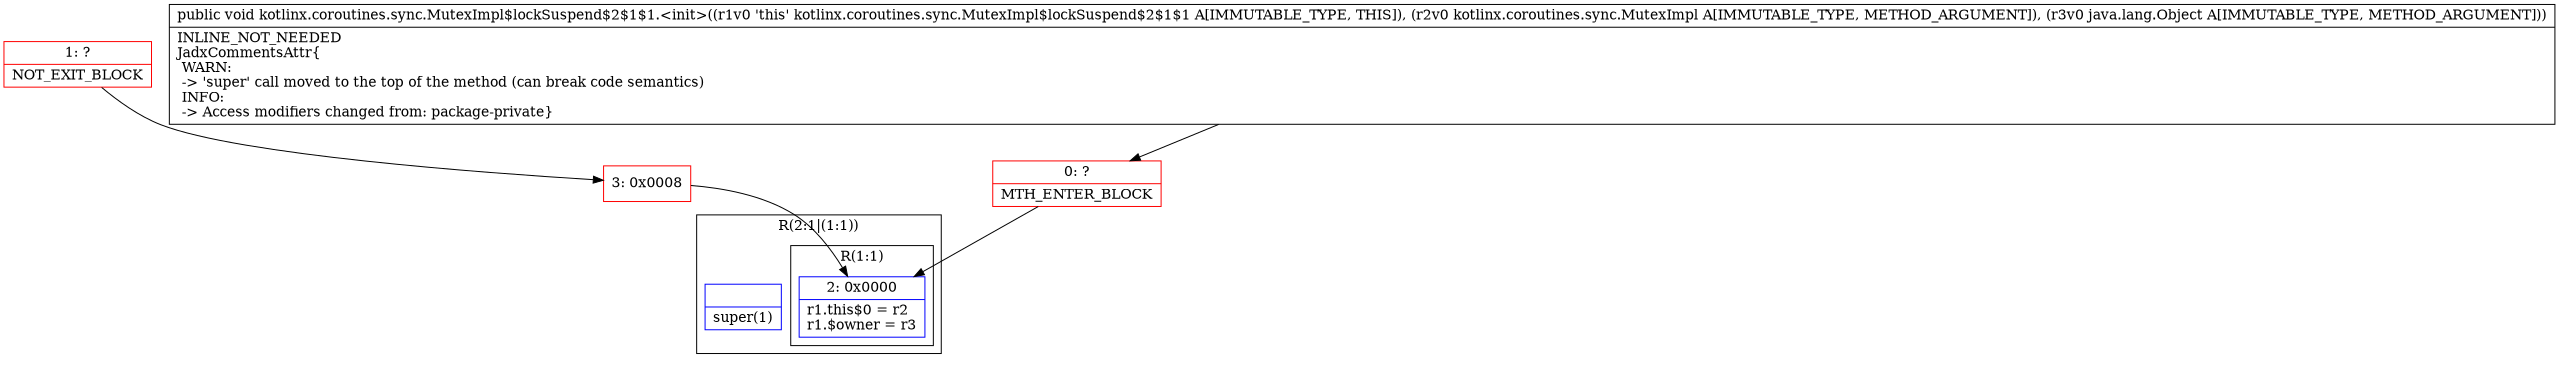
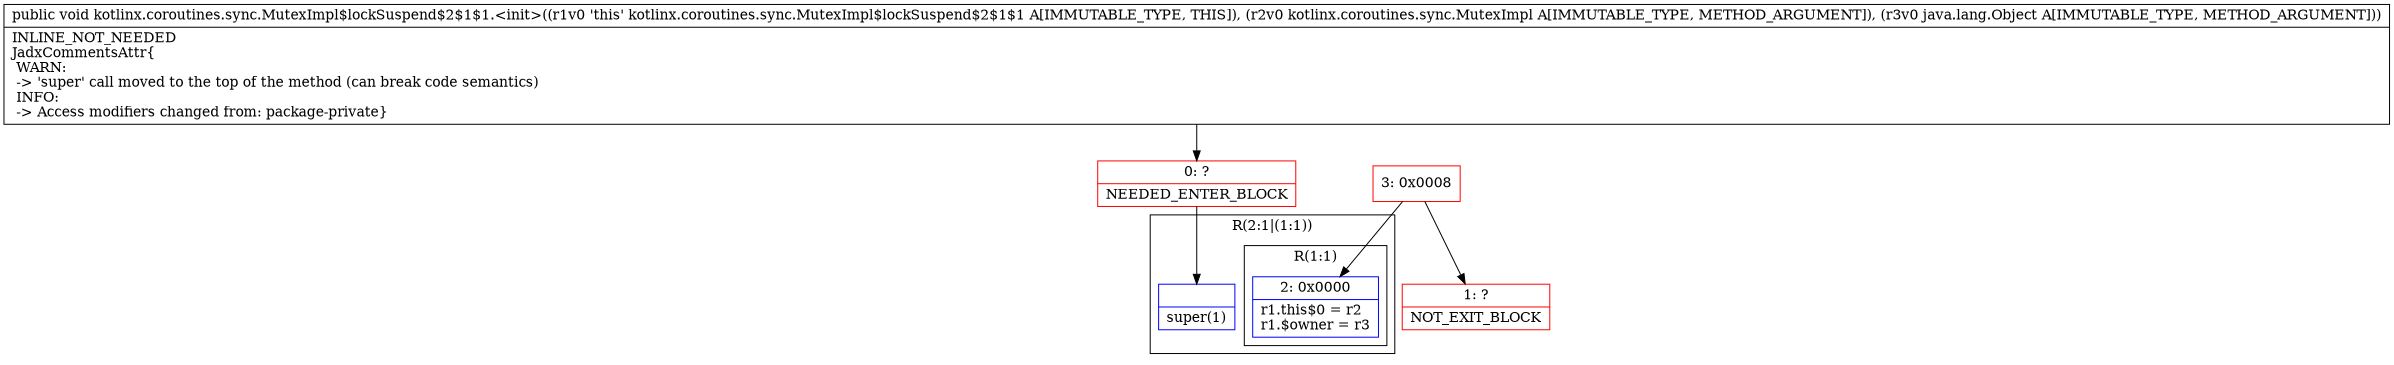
(341, 158) -> (1443, 238)
(1077, 195) -> (1197, 195)
(981, 239) -> (1197, 240)
